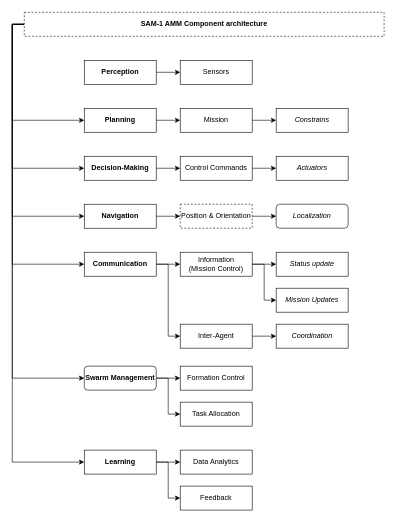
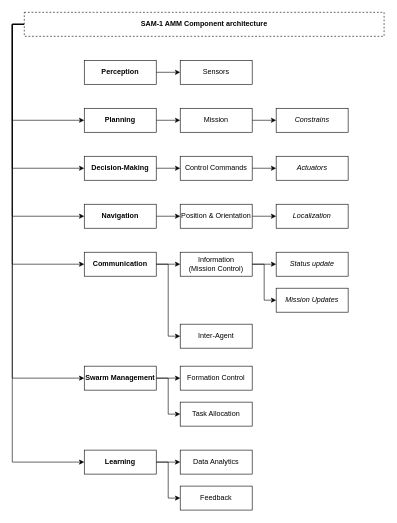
(216, 216) -> (216, 216)
(312, 216) -> (312, 216)
(270, 336) -> none
(312, 336) -> none
(120, 378) -> (120, 378)
